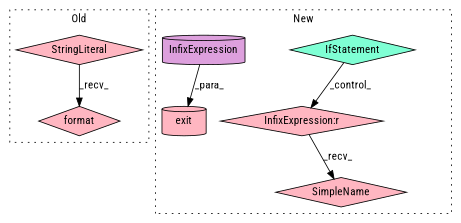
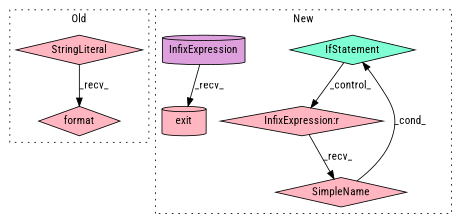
(210, 85) -> (210, 85)
none -> (394, 128)
